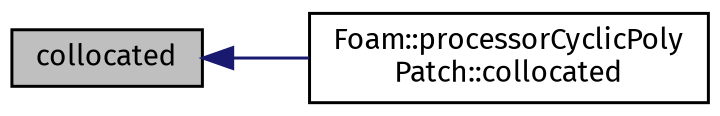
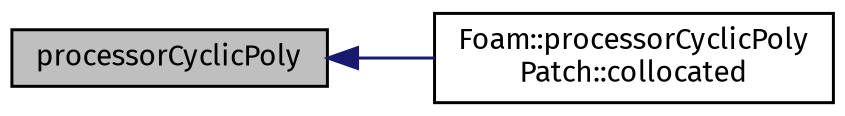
(107, 58) -> (170, 58)
